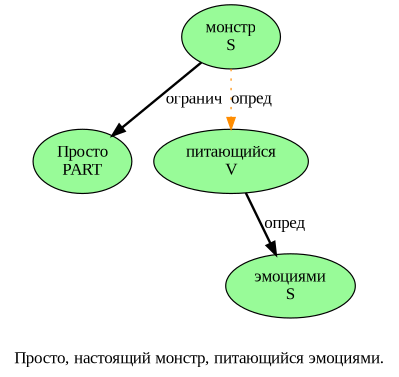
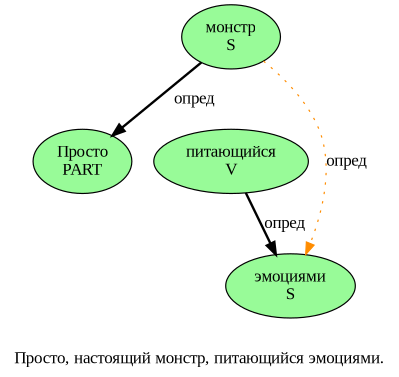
(231, 93) -> (323, 143)
(194, 99) -> (194, 99)
